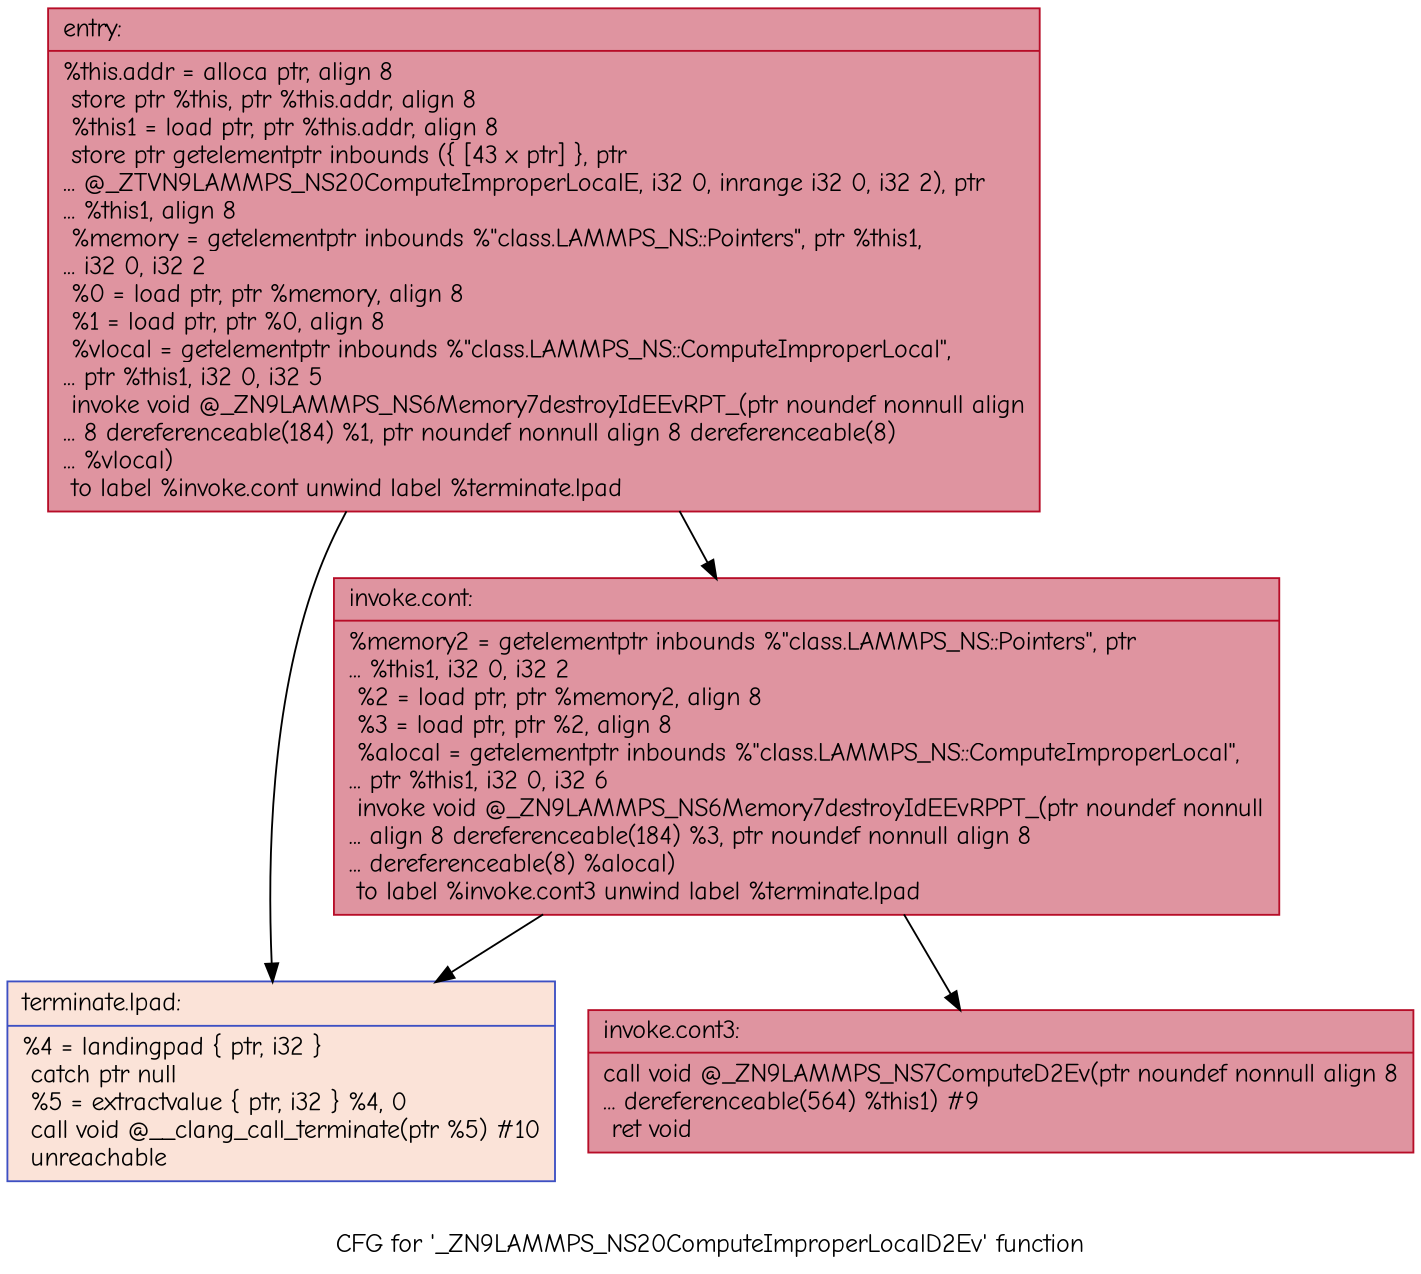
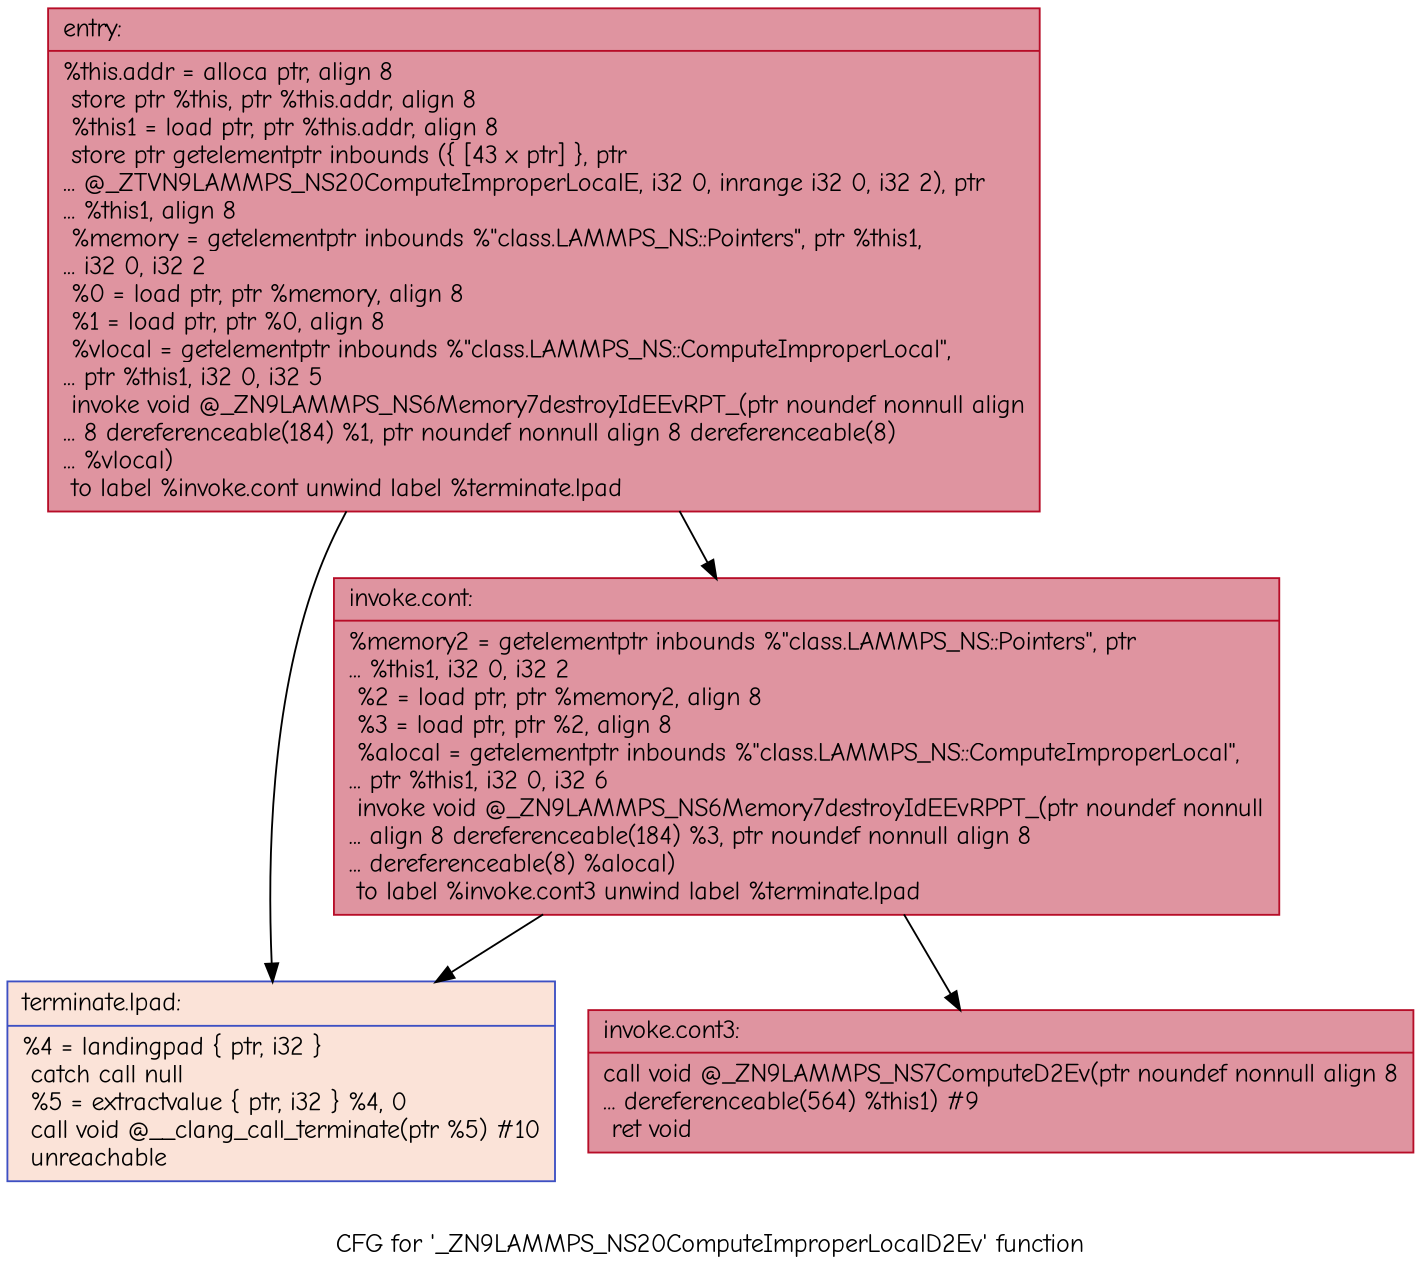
(100, 1075) -> (104, 1075)
